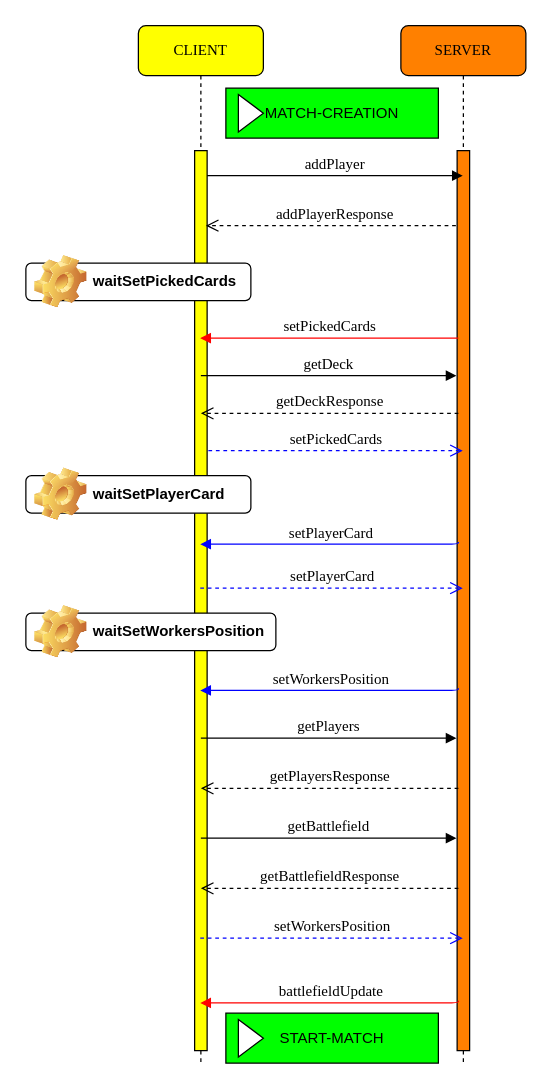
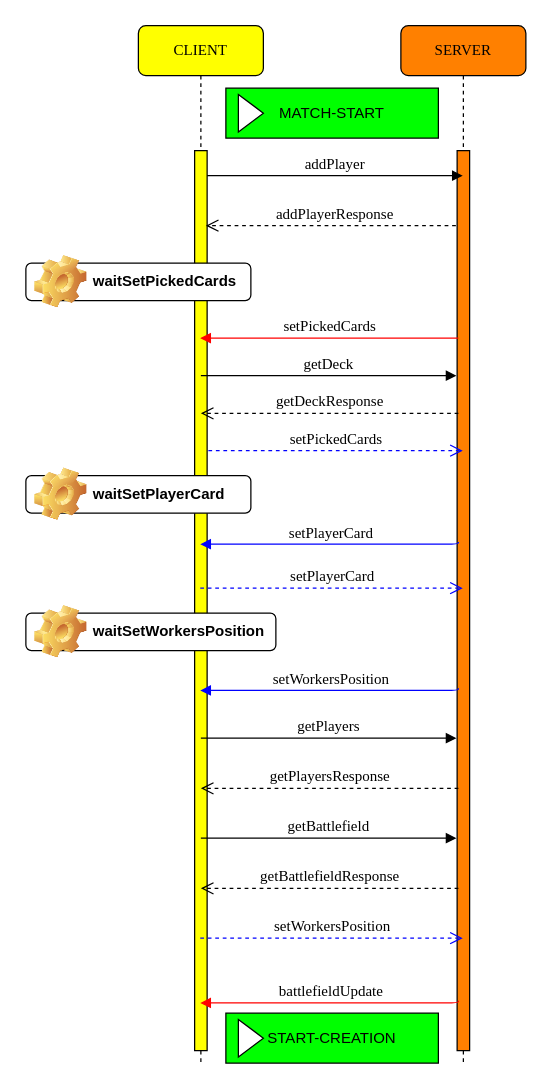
(332, 113) -> (332, 113)
(332, 1038) -> (332, 1038)
